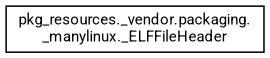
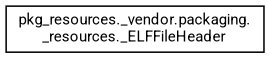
(135, 29) -> (135, 29)
